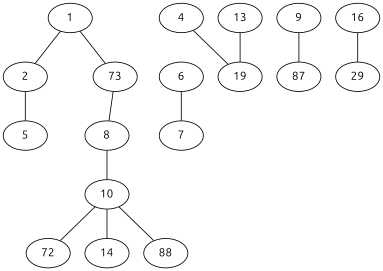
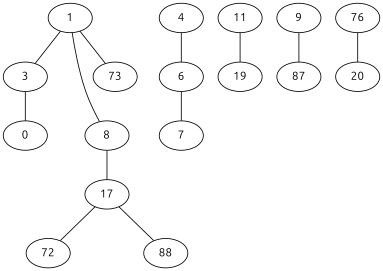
(240, 18) -> (240, 18)
(358, 18) -> (358, 18)
(211, 47) -> (181, 47)
(25, 77) -> (25, 77)
(358, 77) -> (358, 77)
(111, 106) -> (82, 78)
(25, 136) -> (25, 136)
(107, 194) -> (107, 194)
(107, 253) -> none
